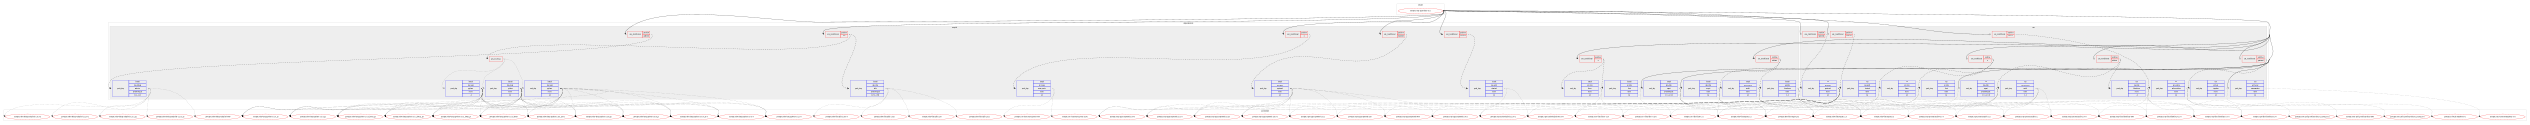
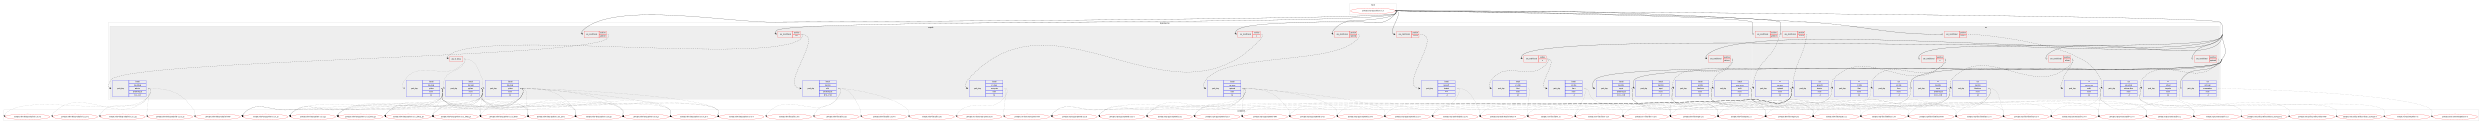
(789, 117) -> none
